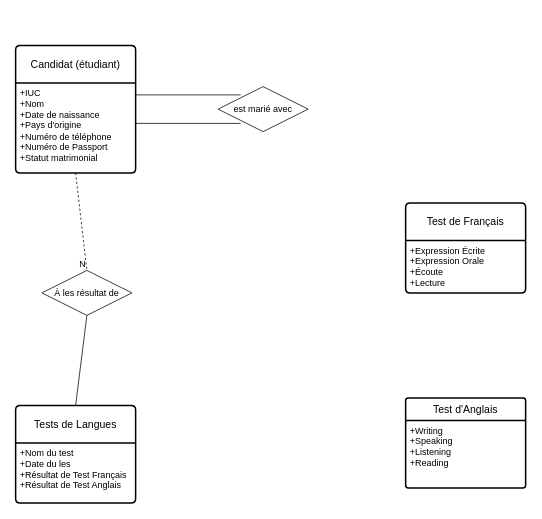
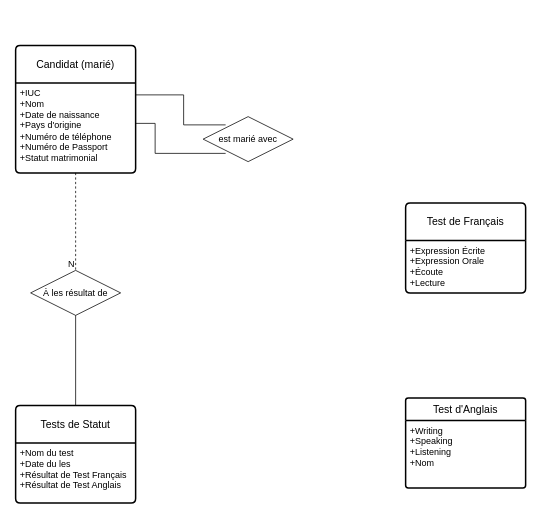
(75, 64) -> (75, 64)
(263, 109) -> (248, 139)
(87, 293) -> (75, 293)
(75, 424) -> (75, 424)
(433, 447) -> (433, 447)
